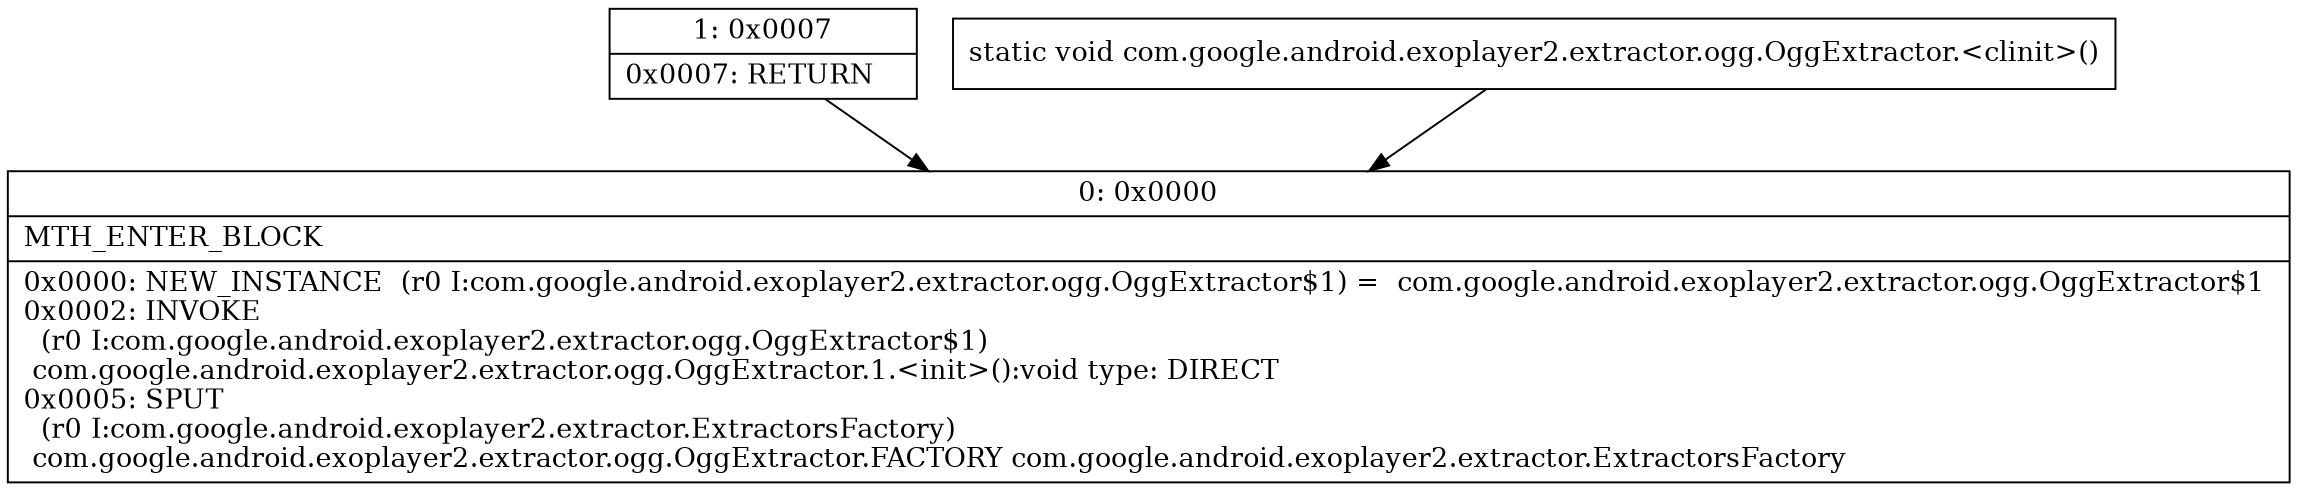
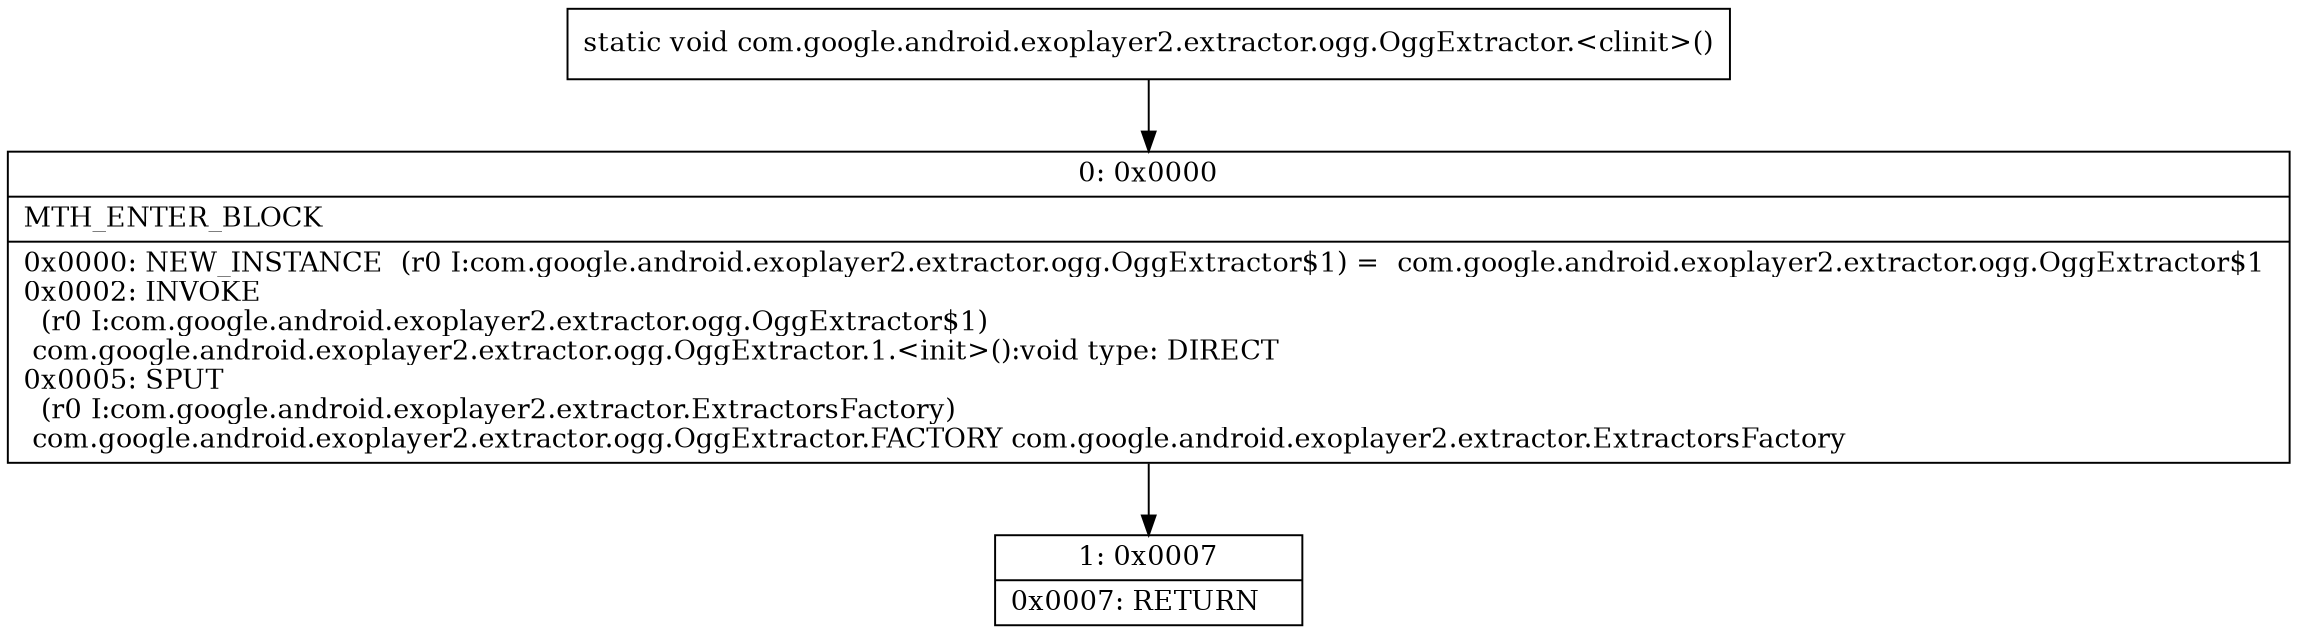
(868, 129) -> (1149, 489)
